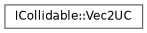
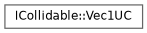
(74, 17) -> (74, 17)
